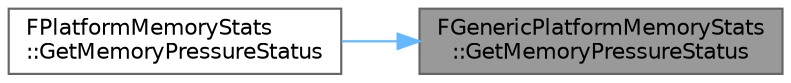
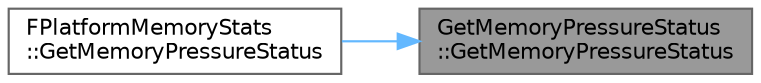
(601, 41) -> (586, 41)
